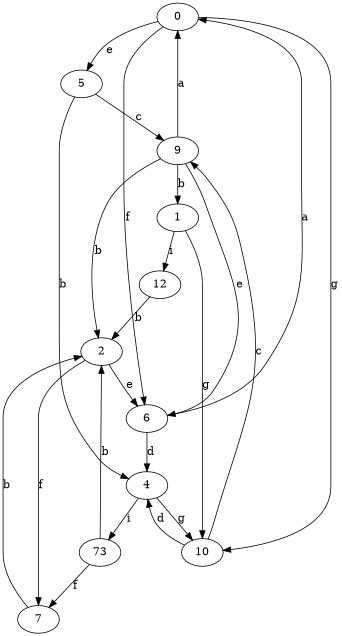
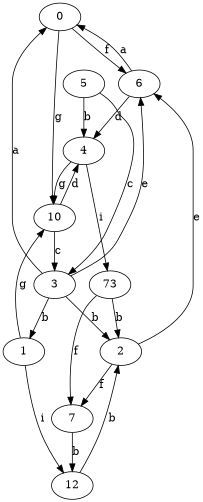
(120, 36) -> none
(178, 151) -> (55, 285)
(3, 466) -> (72, 448)
